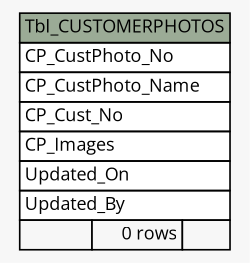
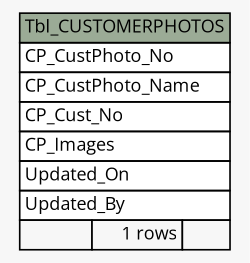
(150, 234) -> (150, 234)
